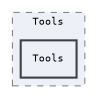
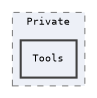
(49, 22) -> (49, 22)
